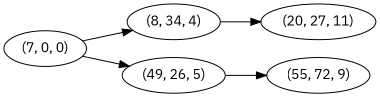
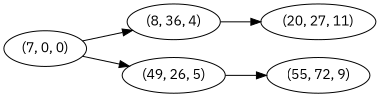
(174, 22) -> (174, 22)
